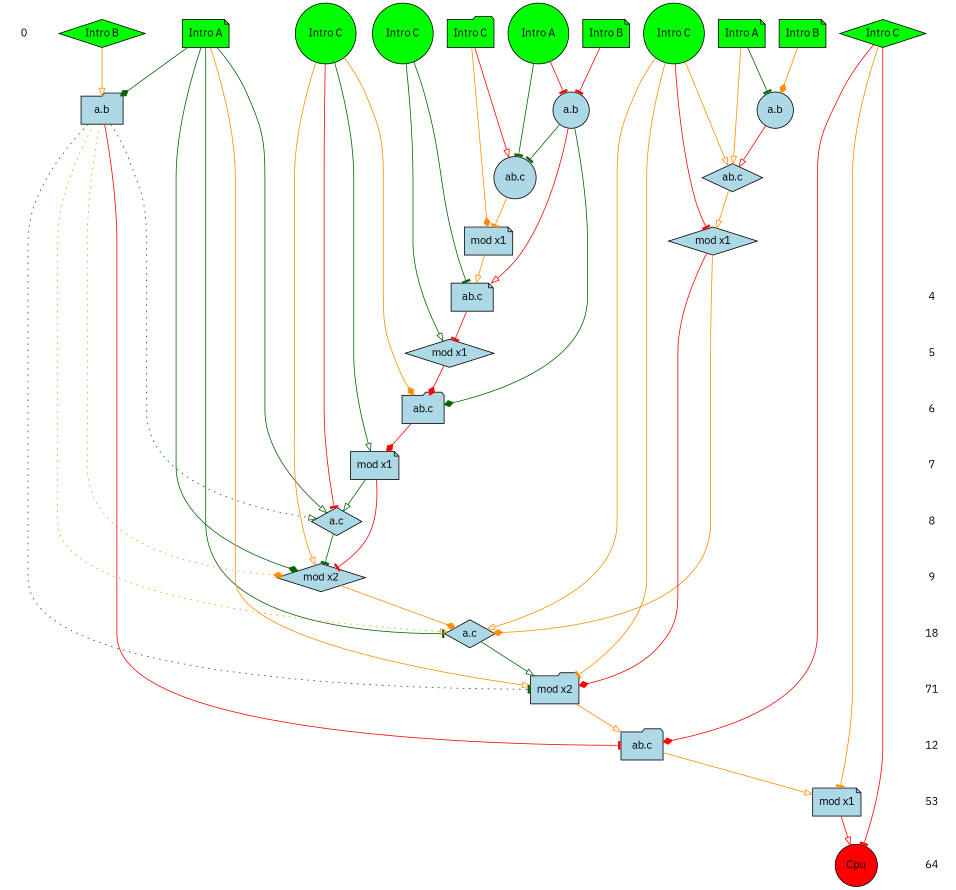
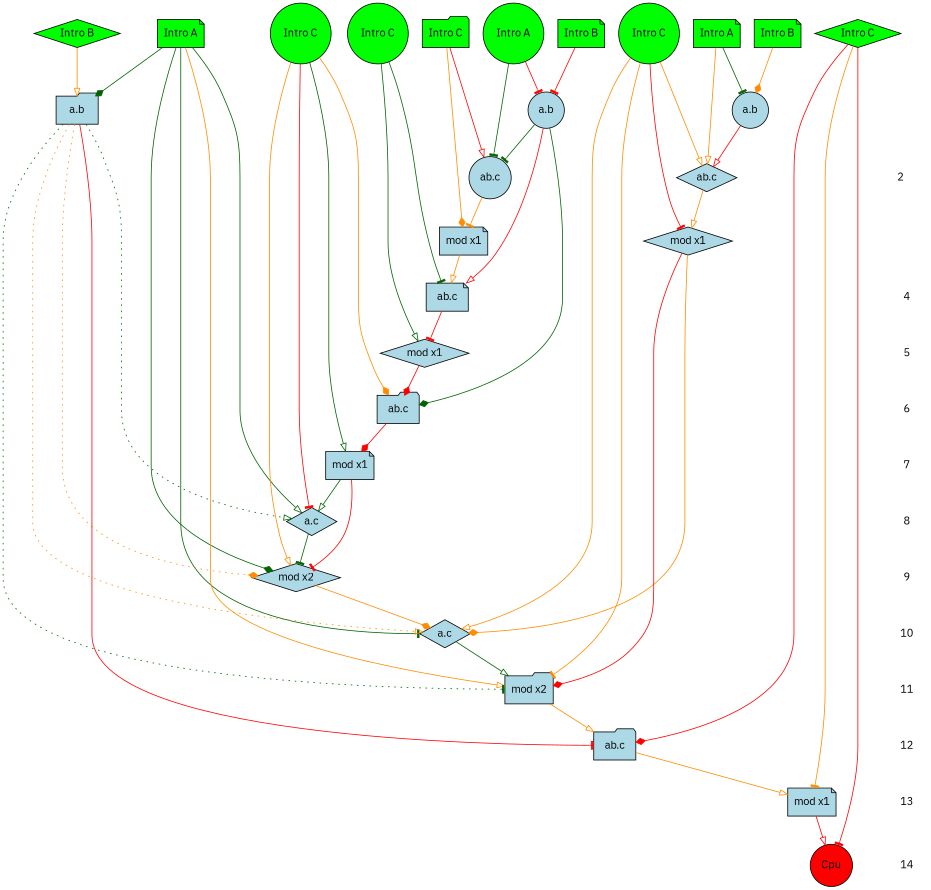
(24, 34) -> none
none -> (901, 178)
(932, 634) -> (907, 634)
(932, 690) -> (907, 690)
(932, 802) -> (907, 802)
(932, 865) -> (907, 865)
